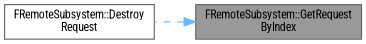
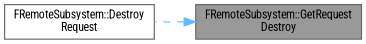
(279, 22) -> (279, 22)
